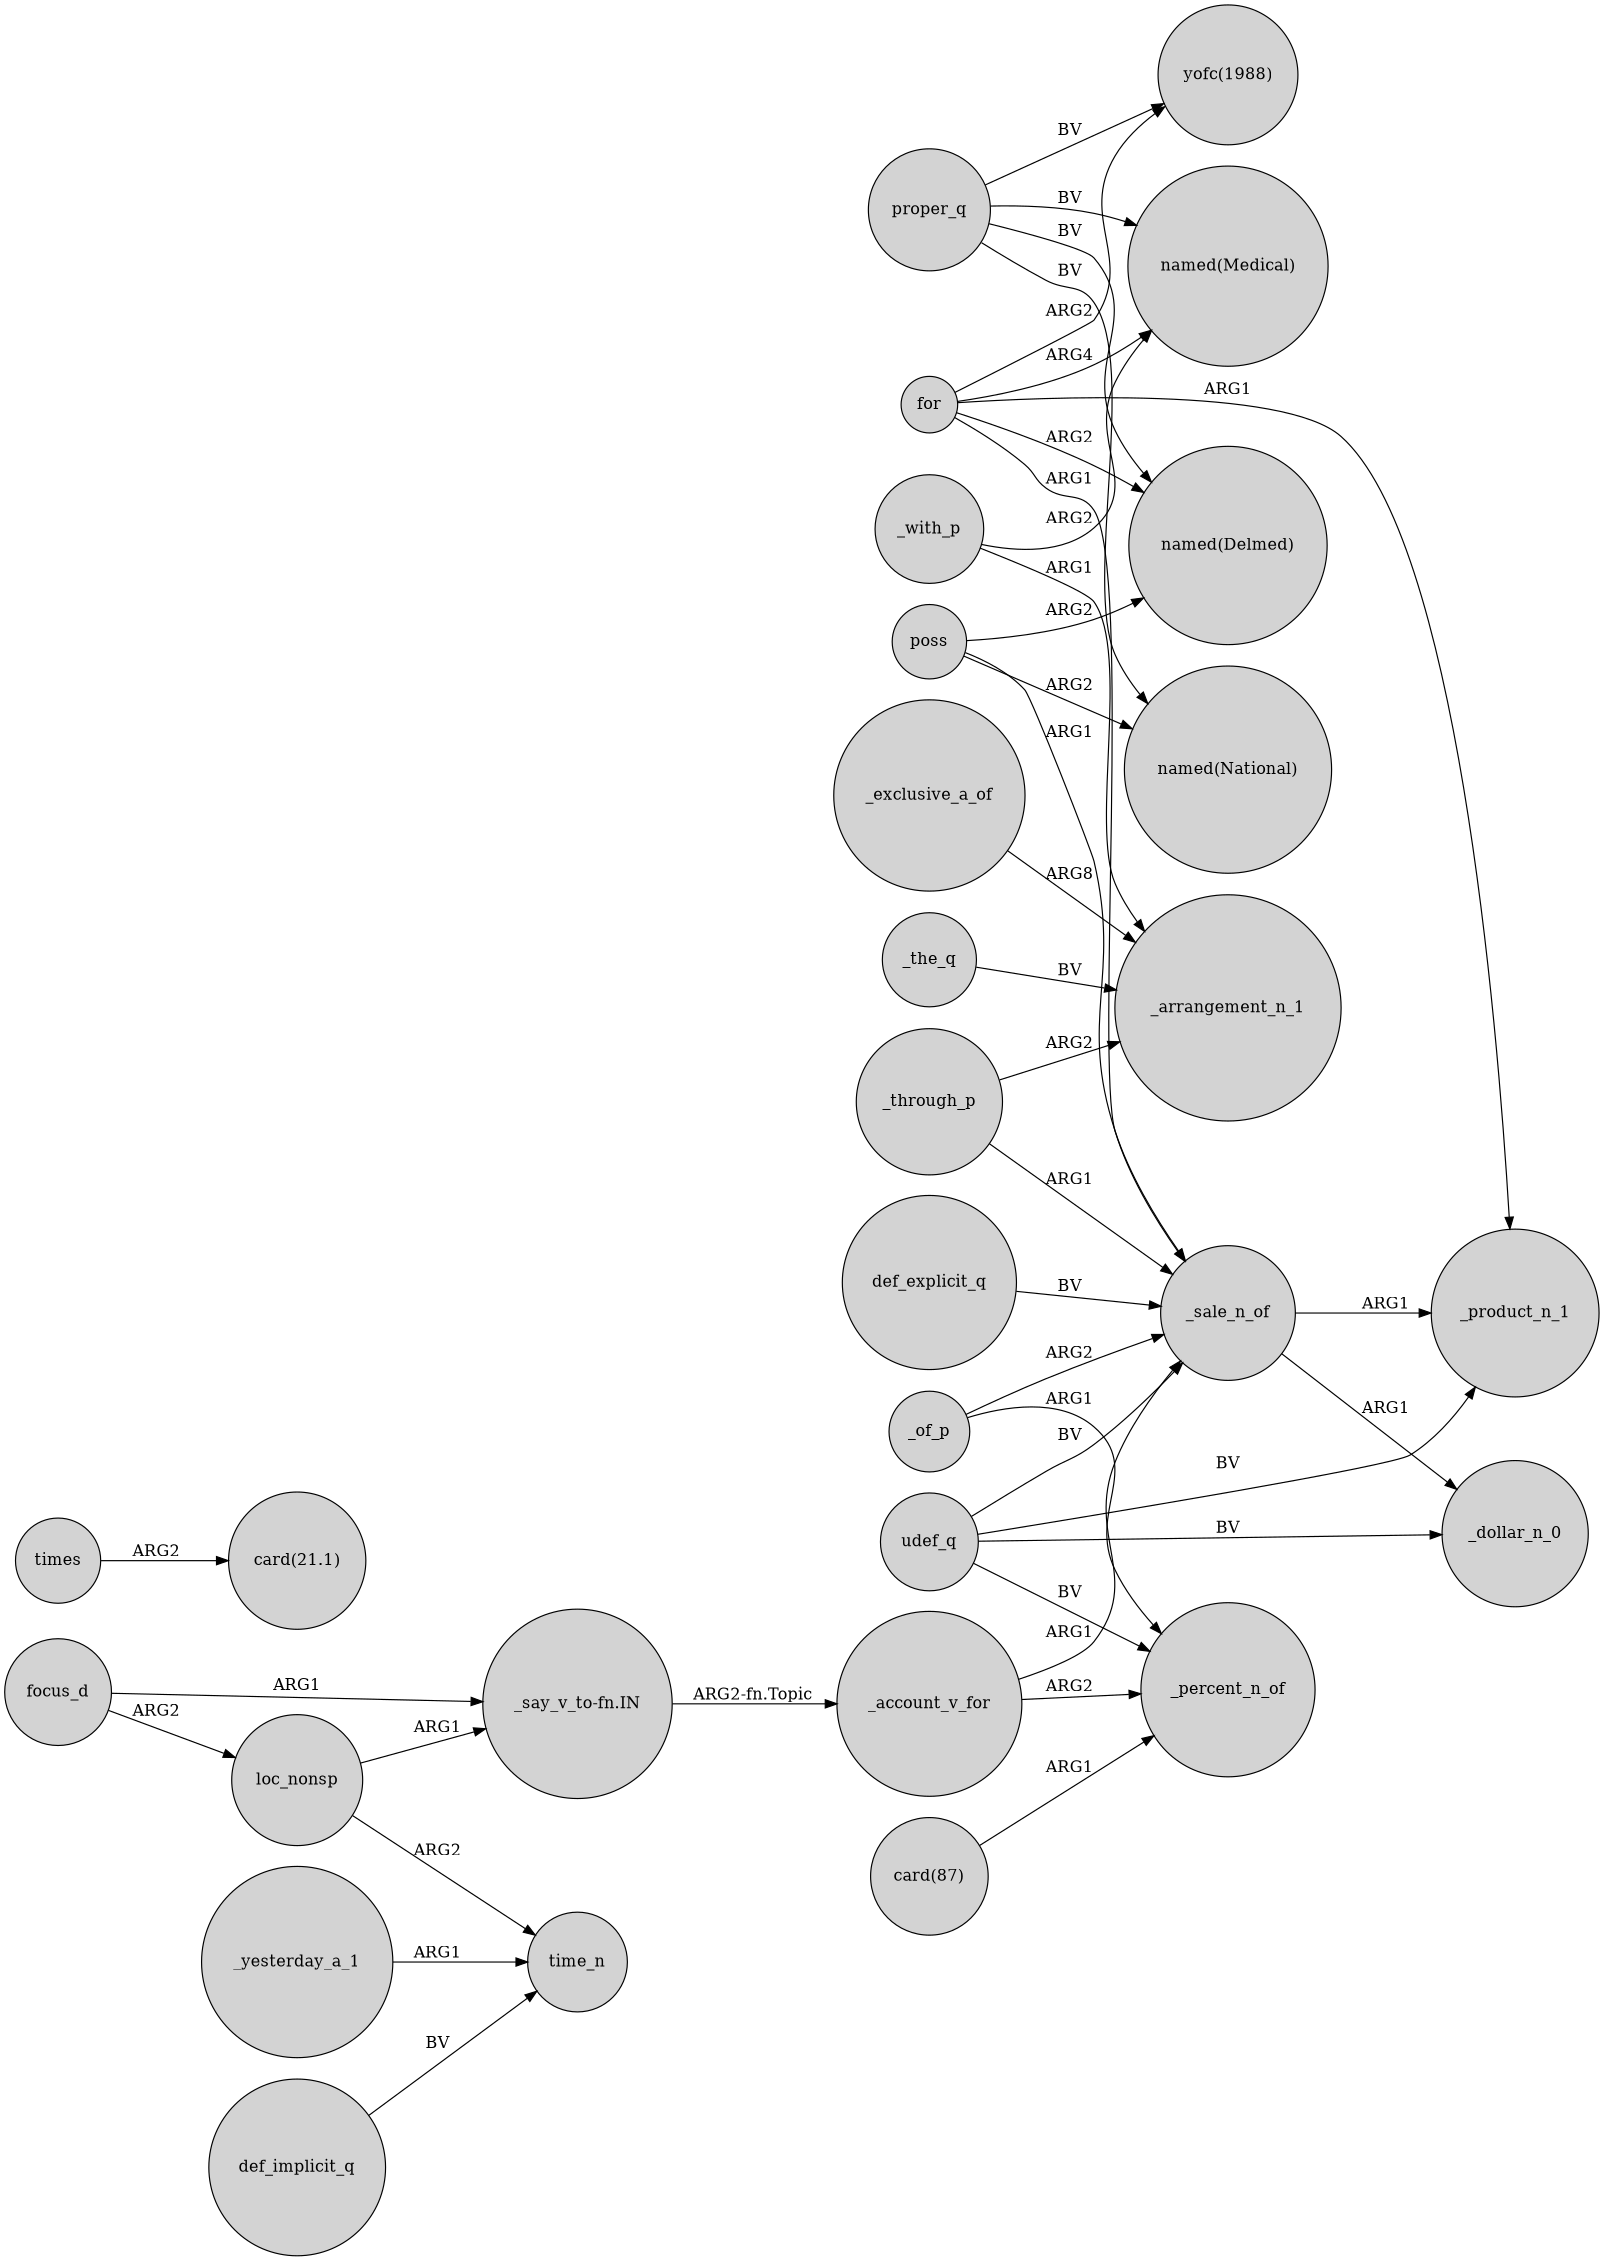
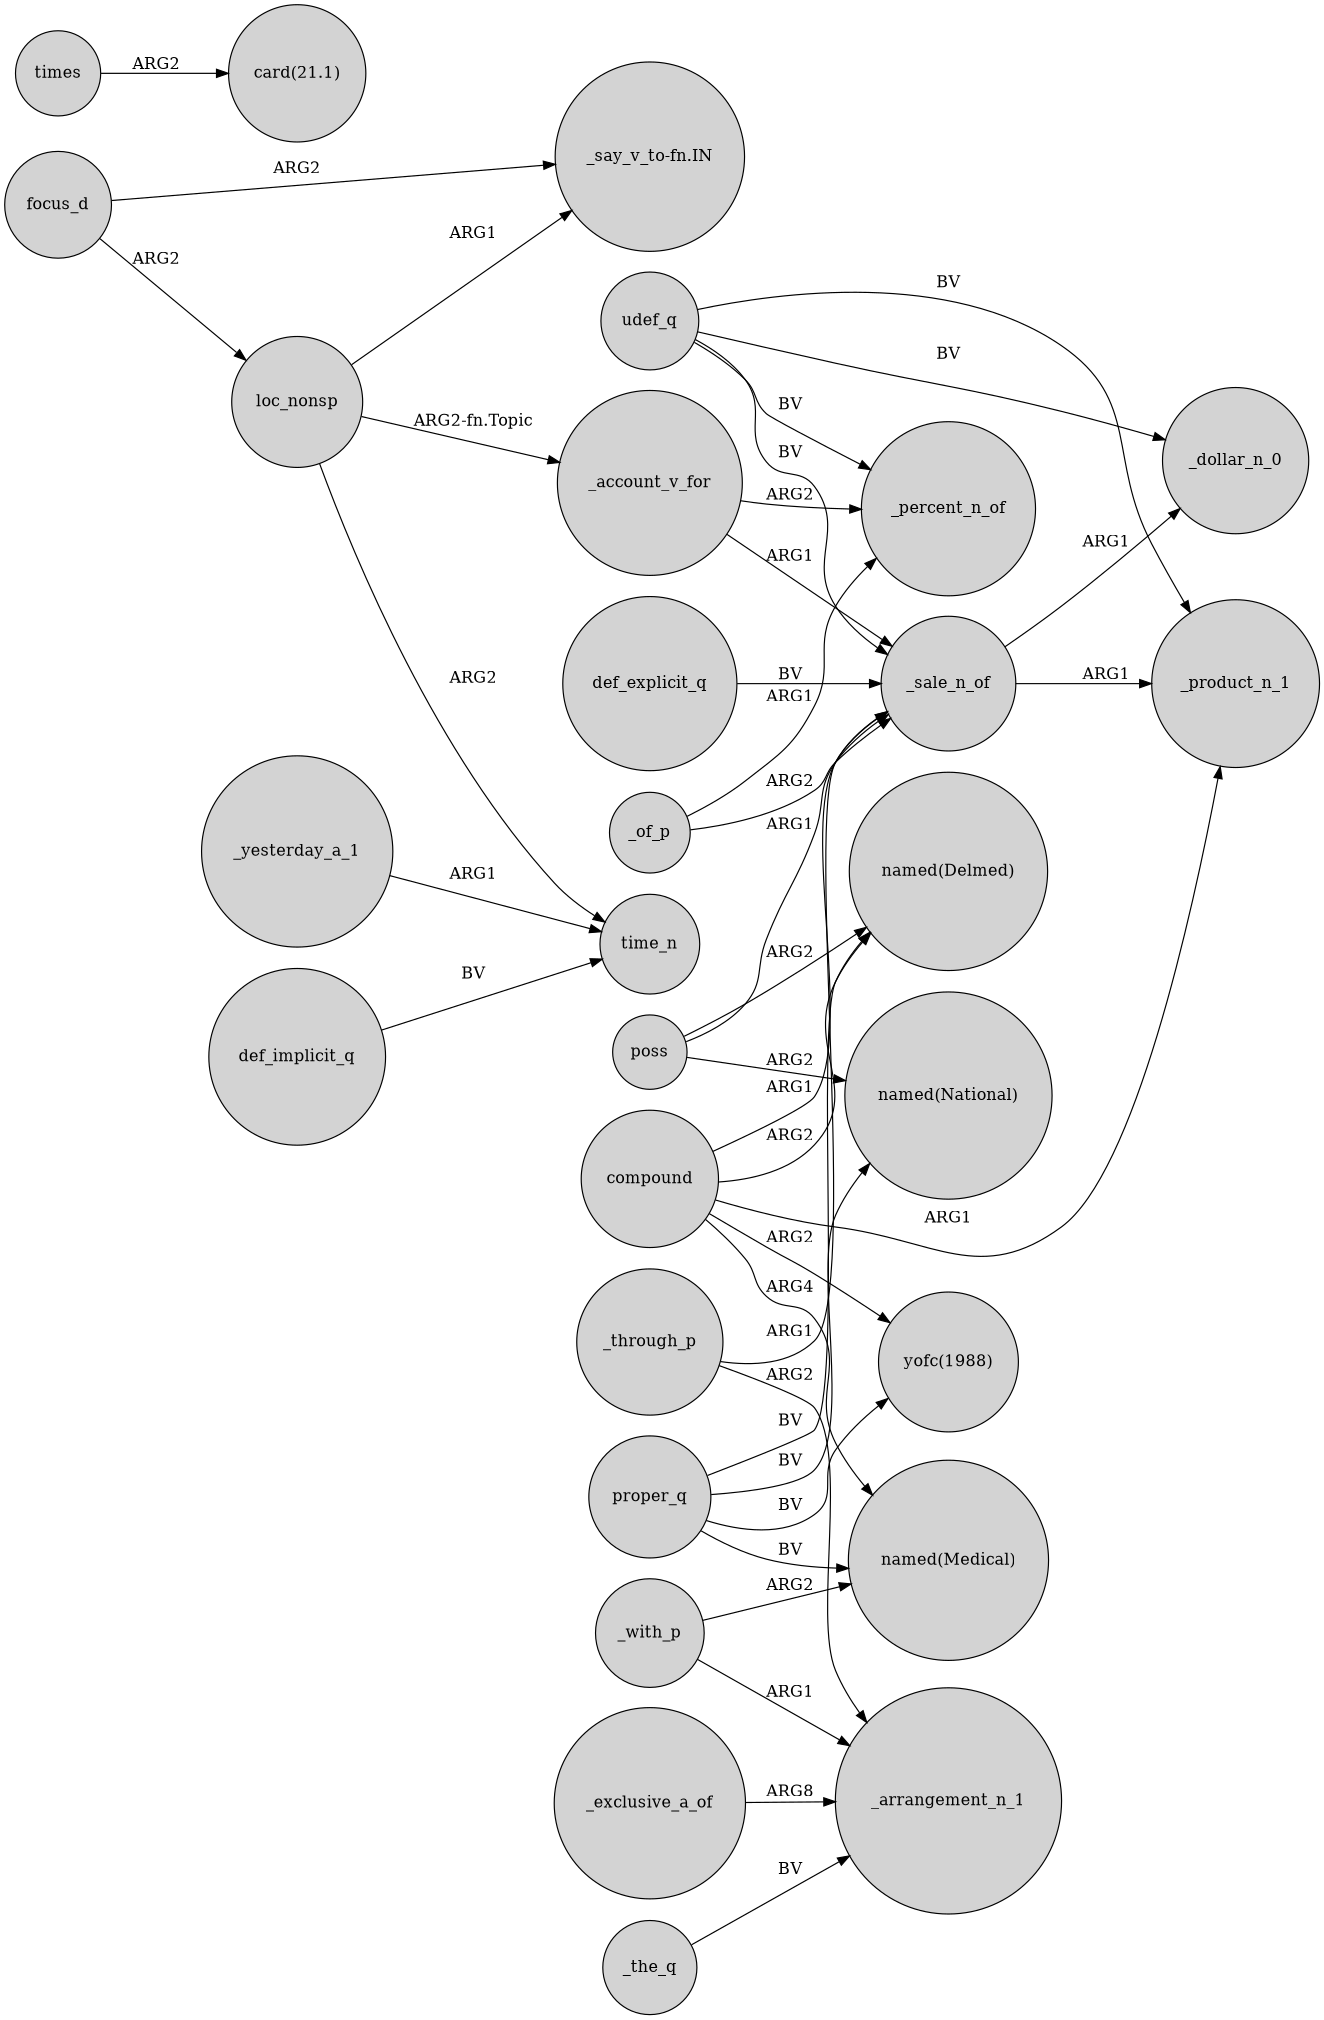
(929, 405) -> (650, 1179)
(297, 1686) -> (297, 169)
(749, 1704) -> (455, 438)
(929, 1876) -> none
